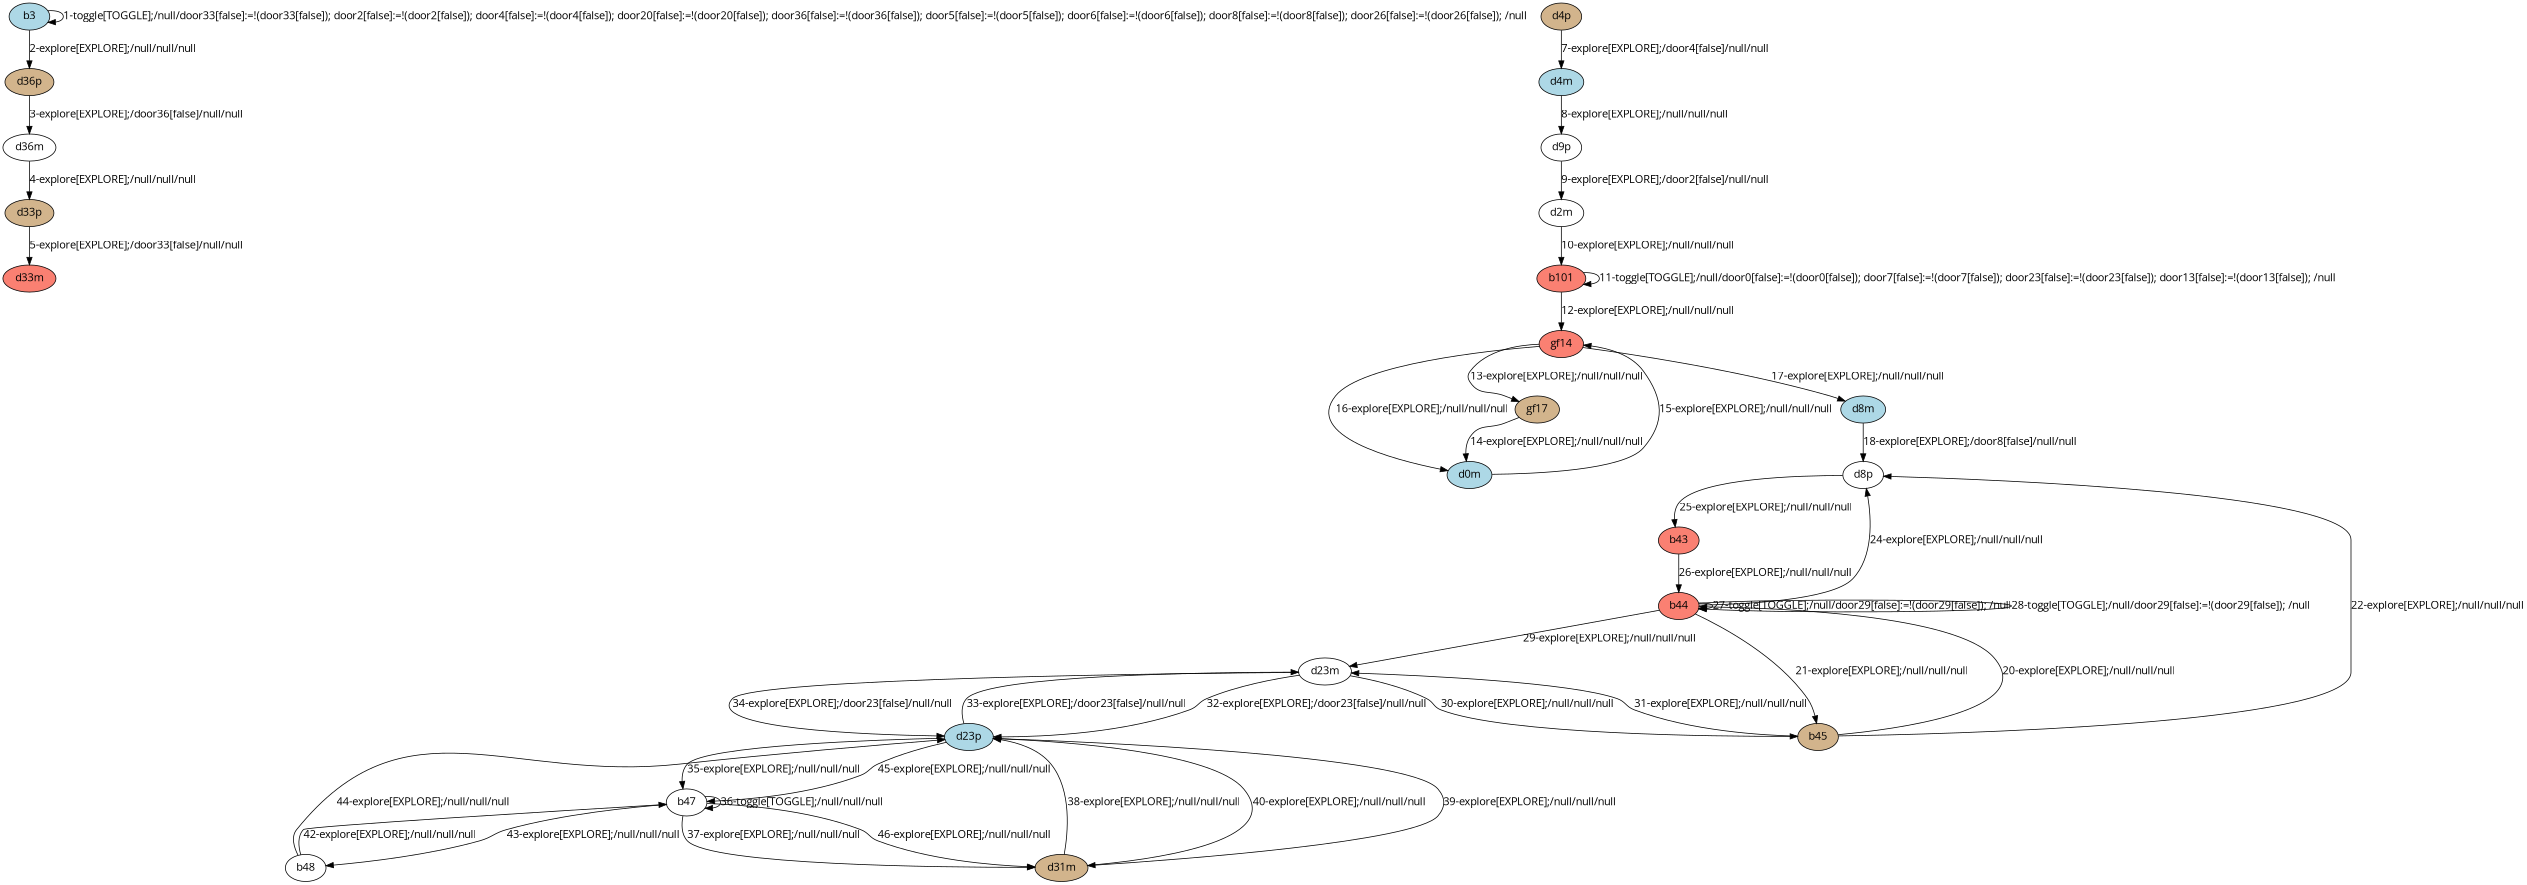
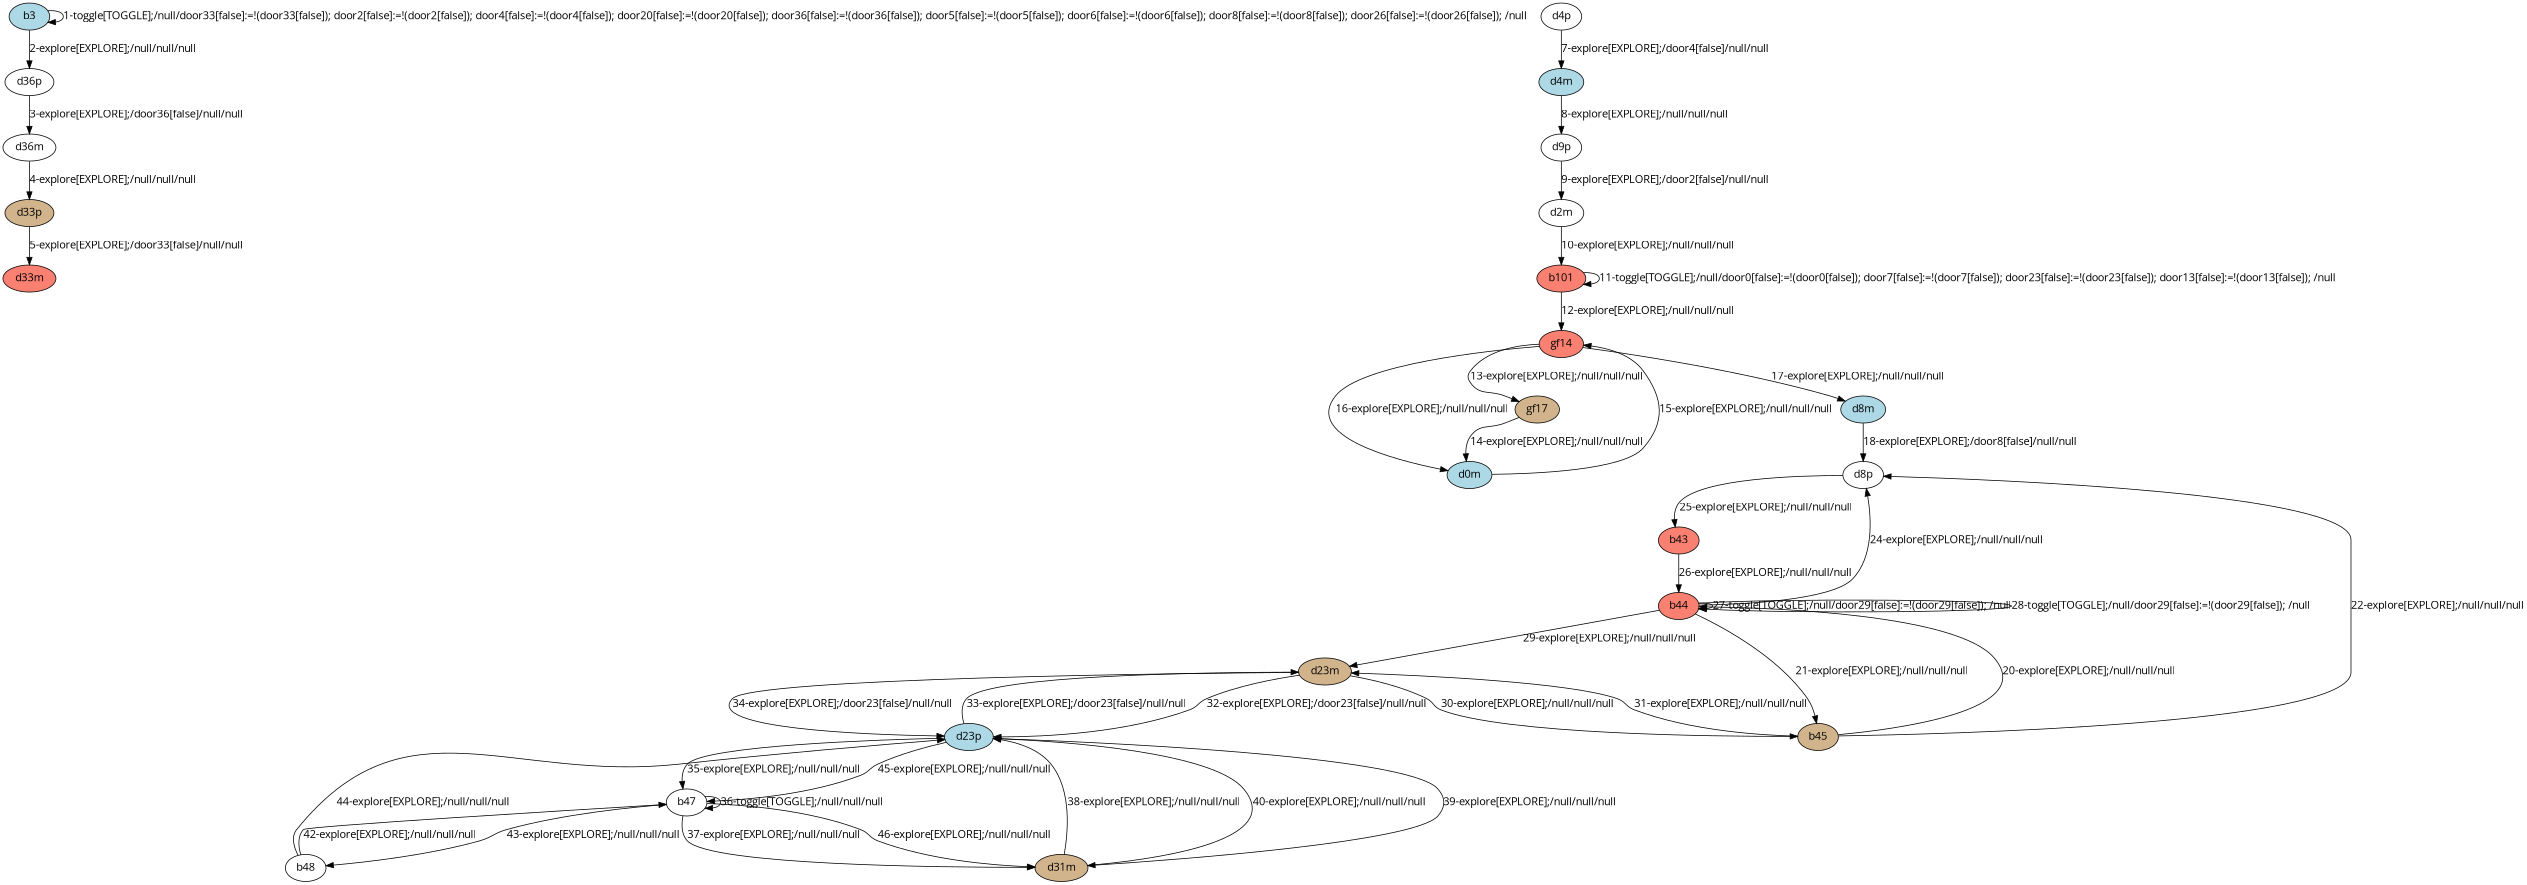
(1561, 17) -> (1561, 17)
(29, 82) -> (29, 82)
(1325, 671) -> (1325, 671)
